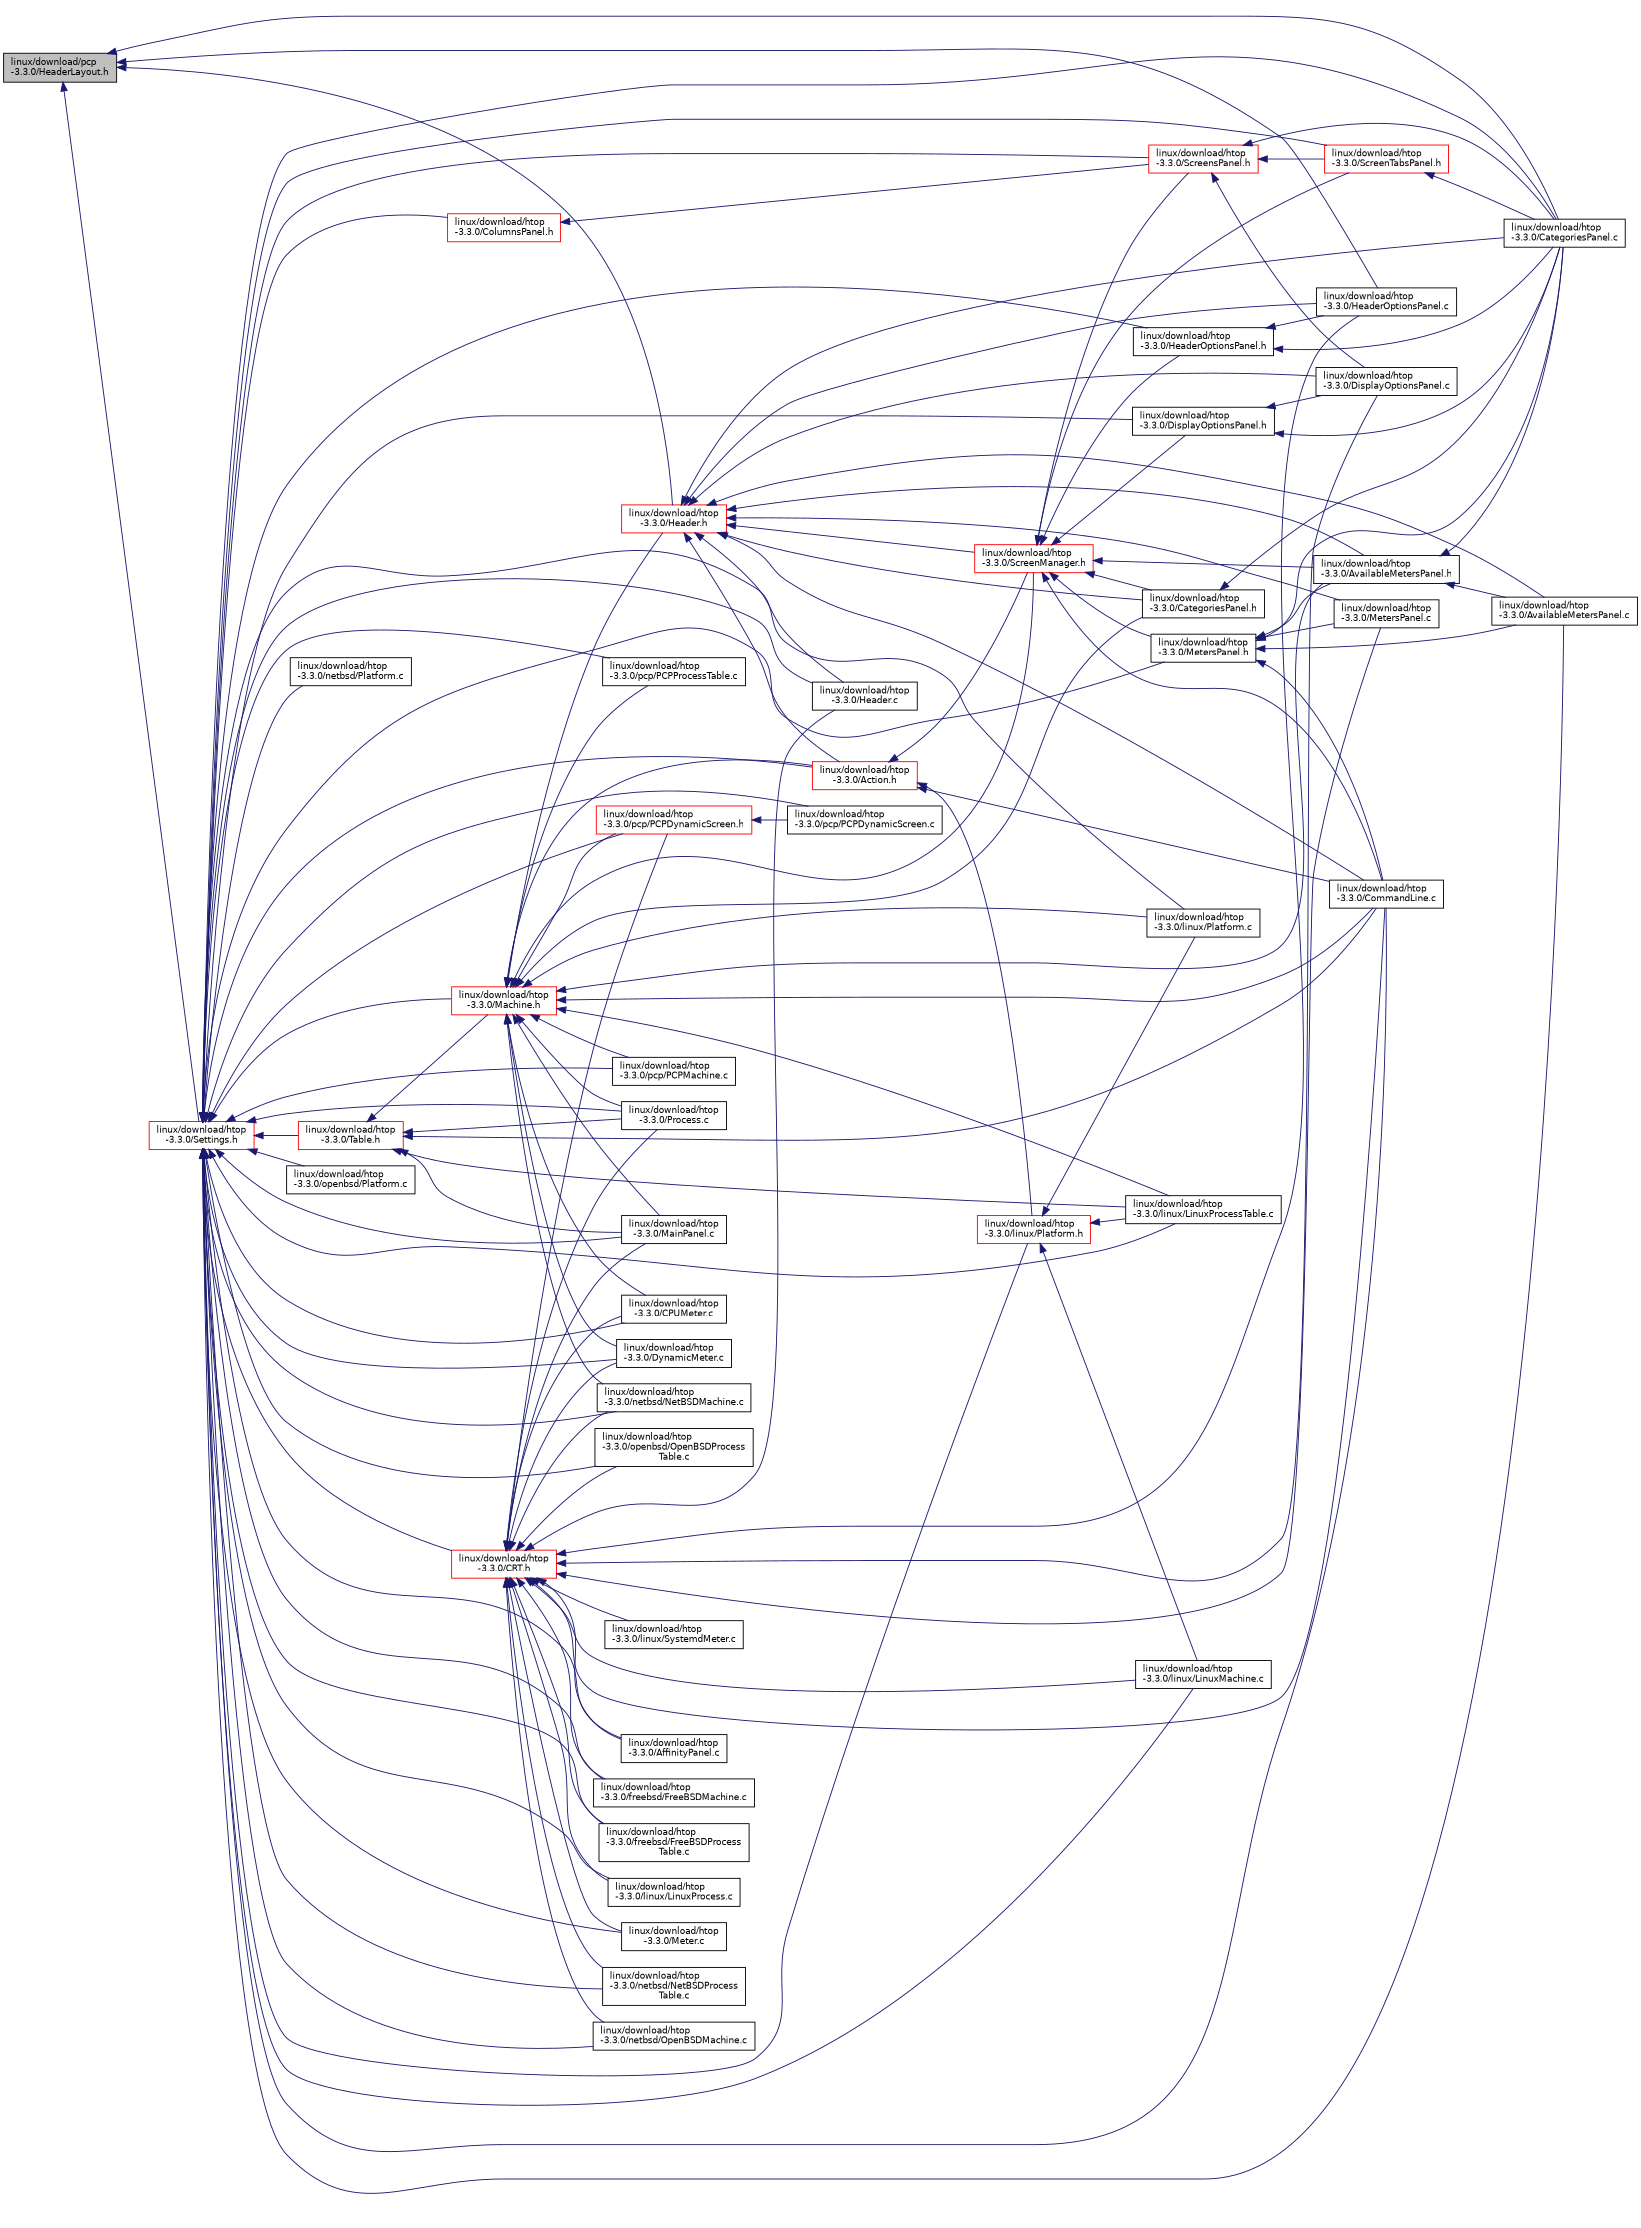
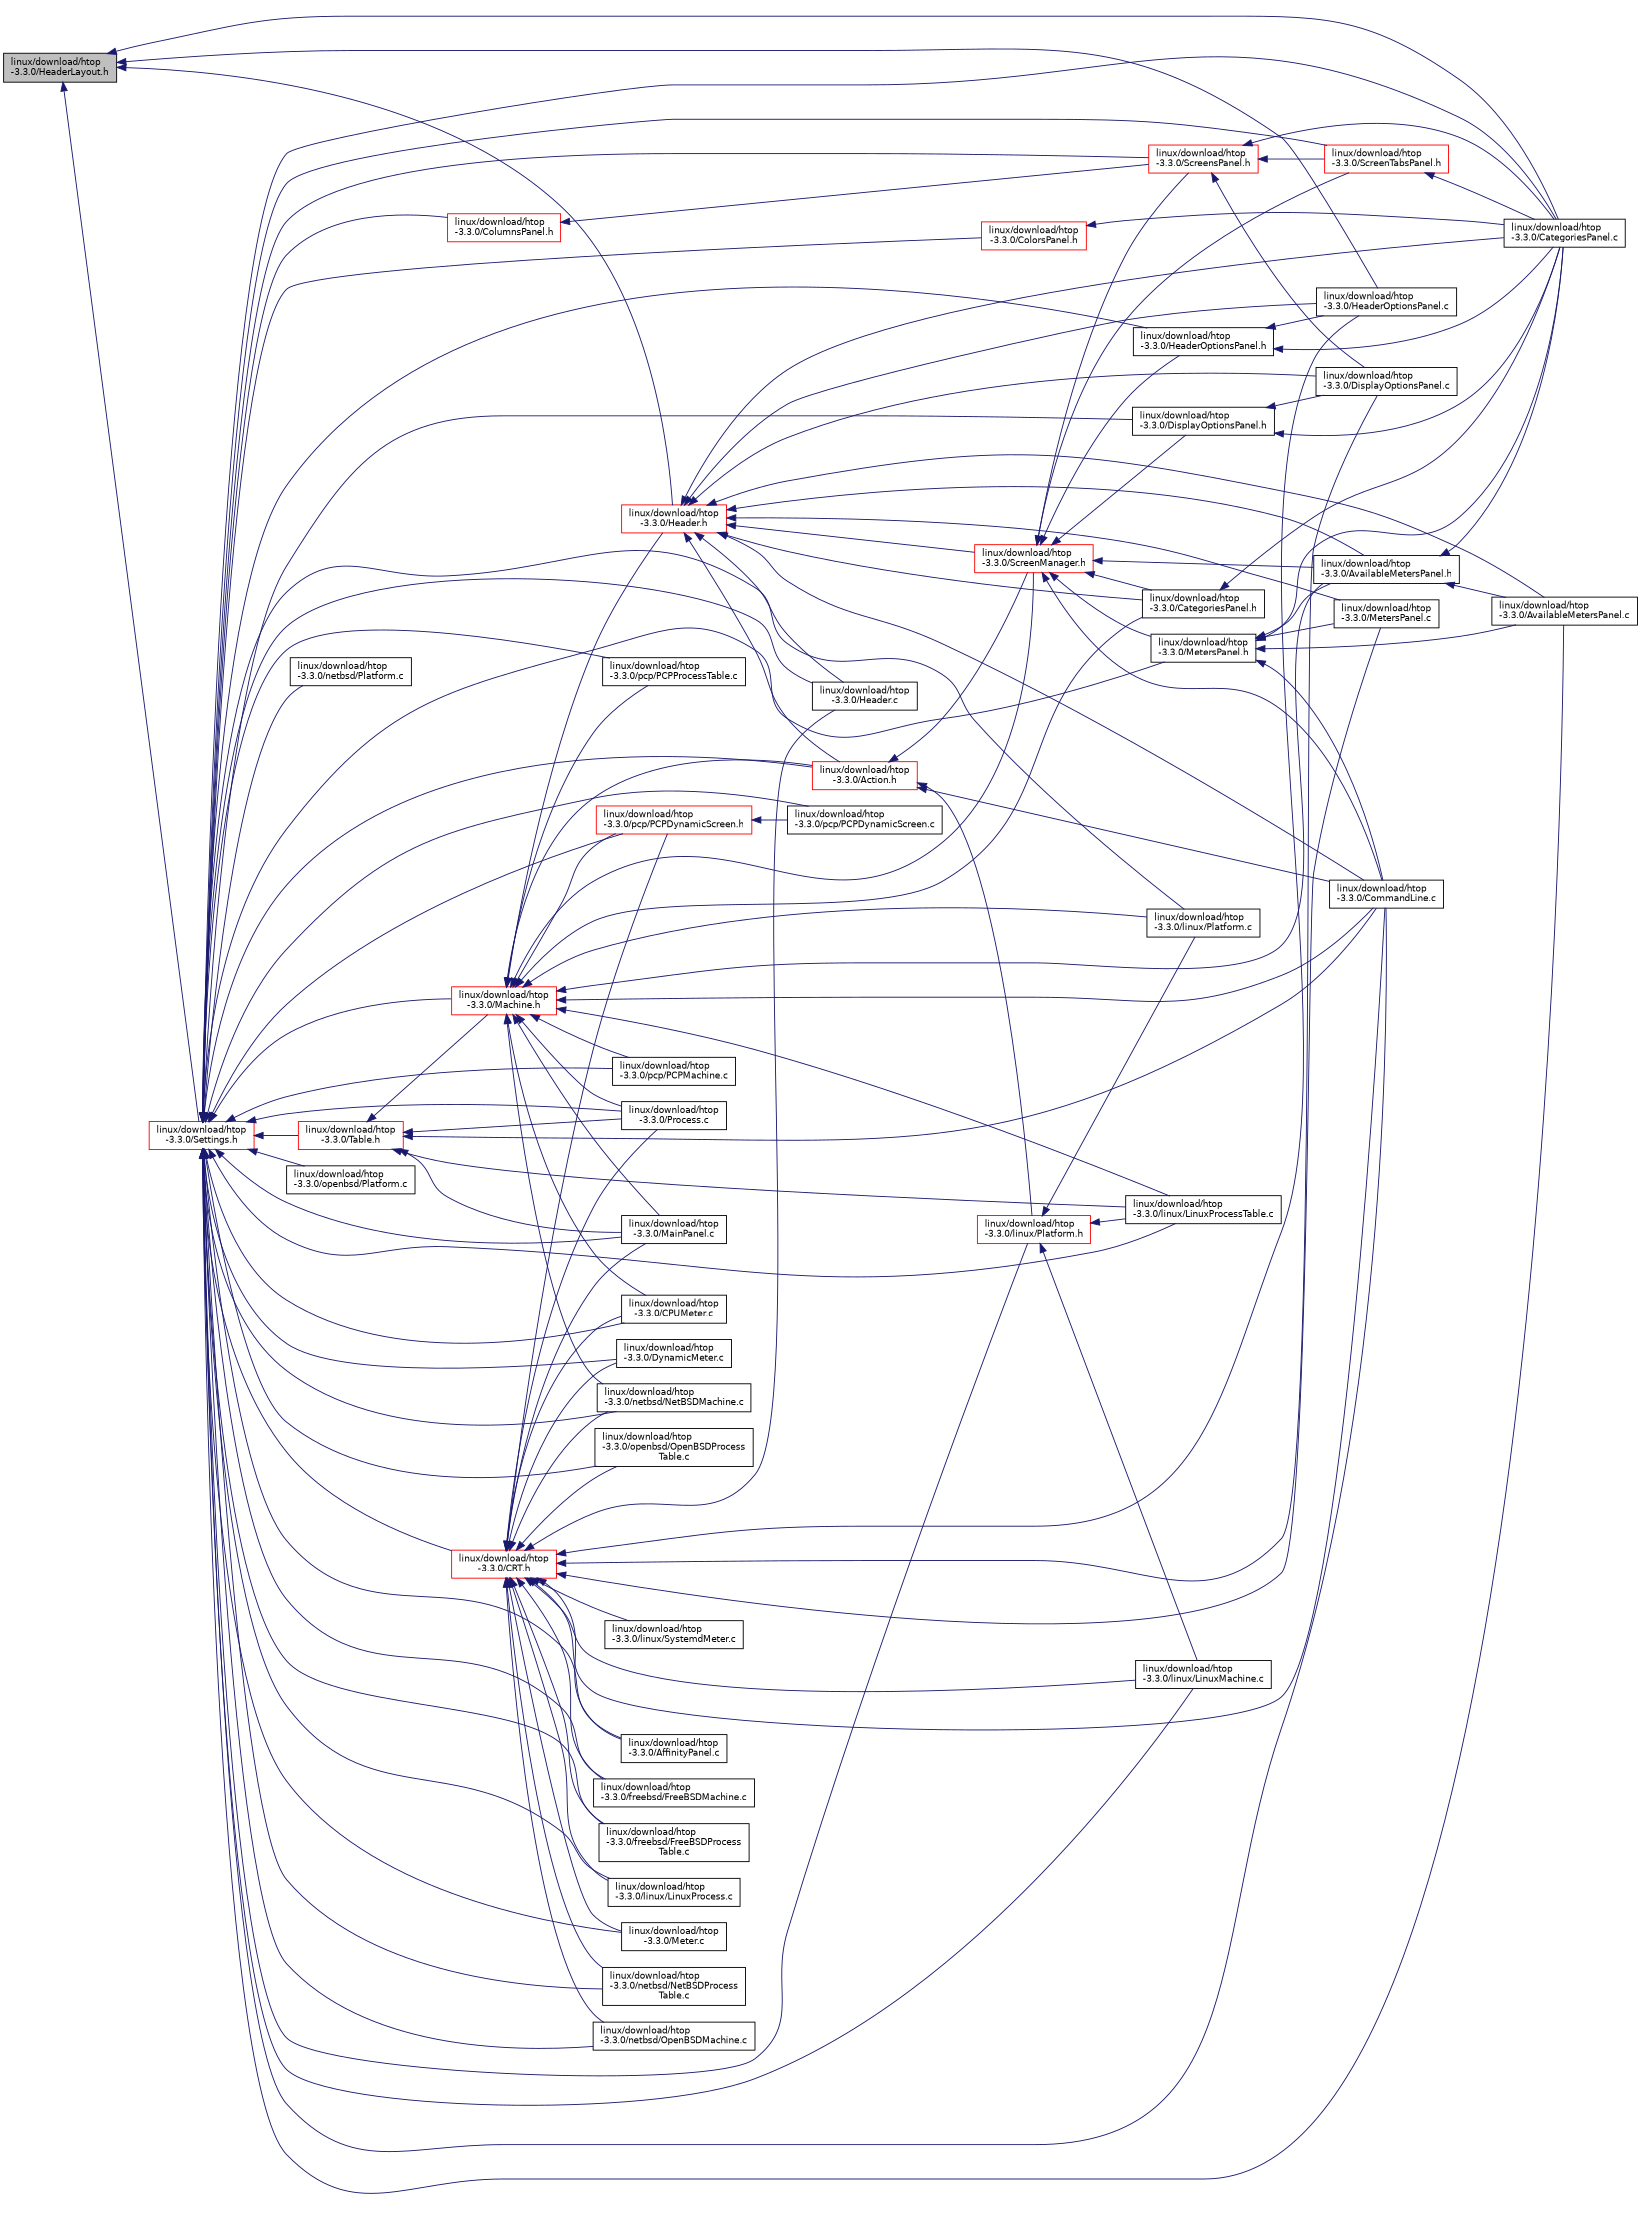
(60, 68) -> (60, 68)
none -> (1034, 236)
(540, 1196) -> none
